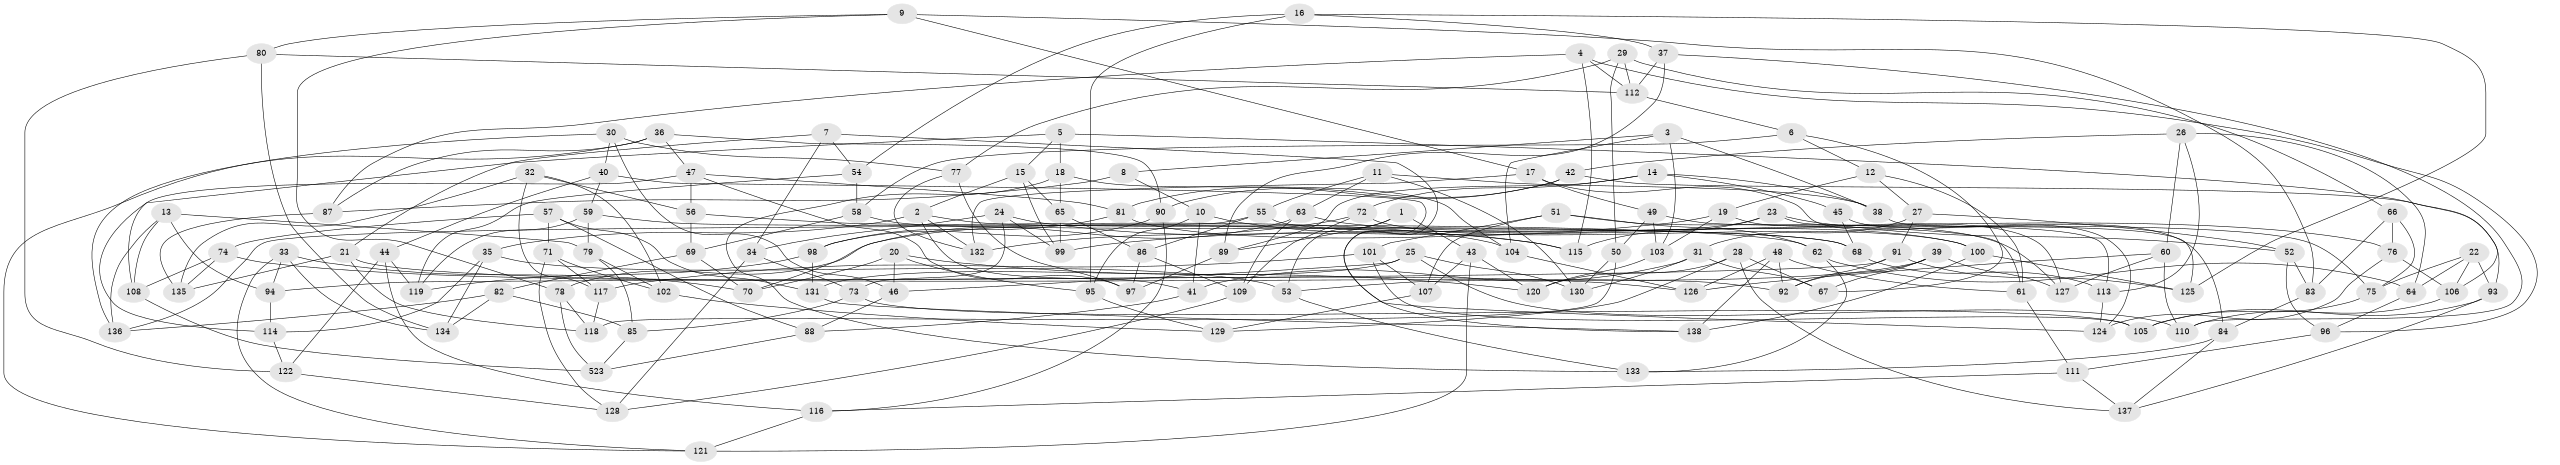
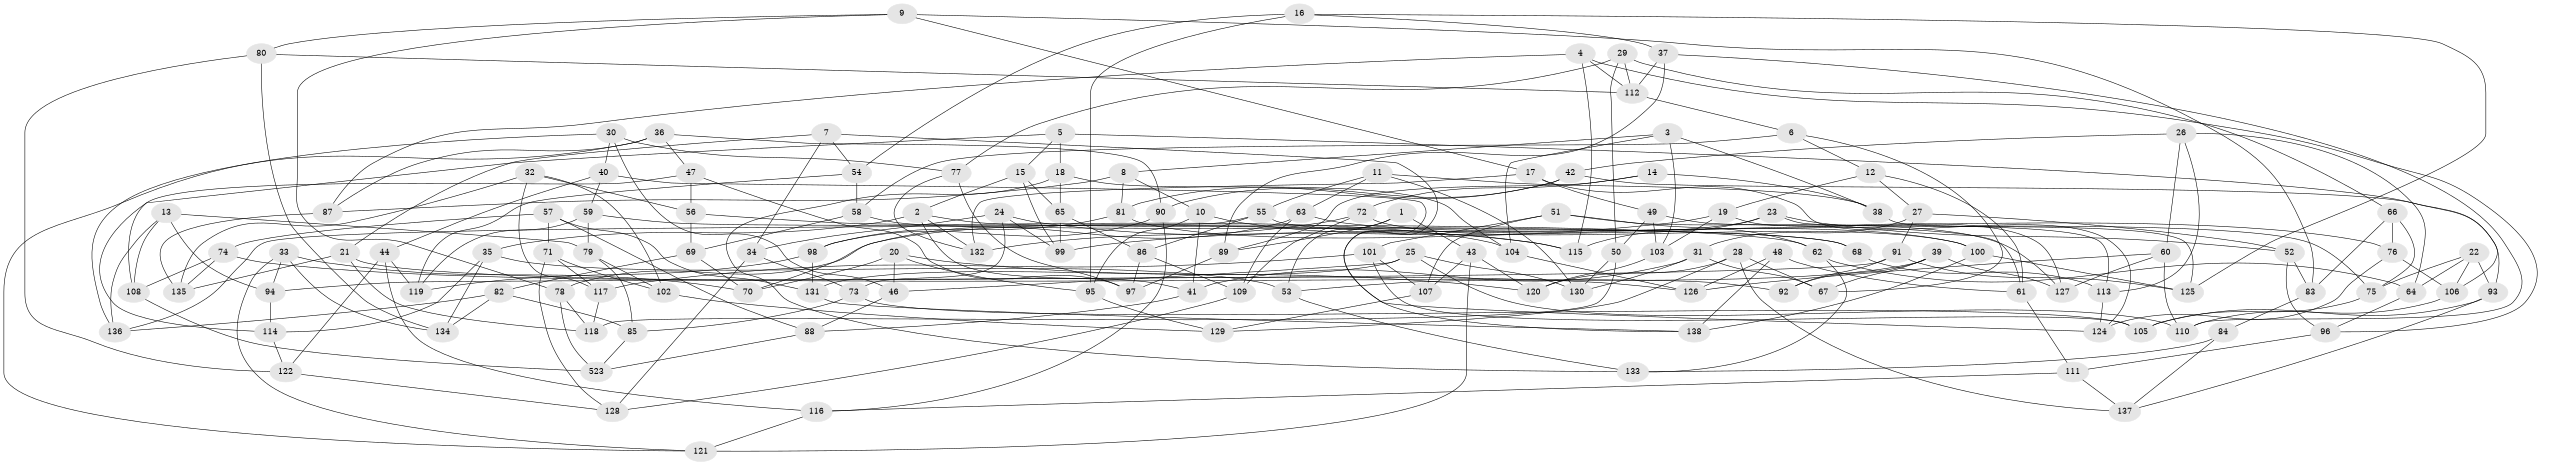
(927, 190) -> (1122, 193)
(1838, 213) -> none
(1781, 272) -> none
